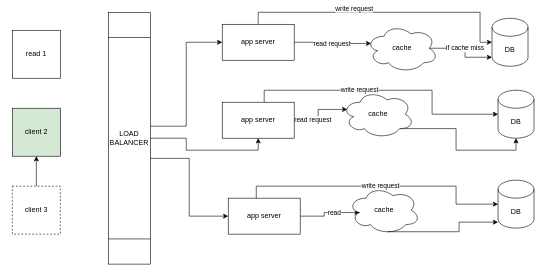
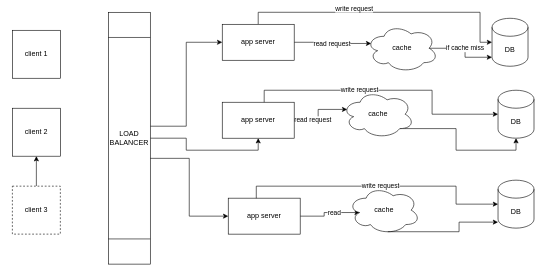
(36, 54) -> (36, 54)
(36, 132) -> (36, 132)
